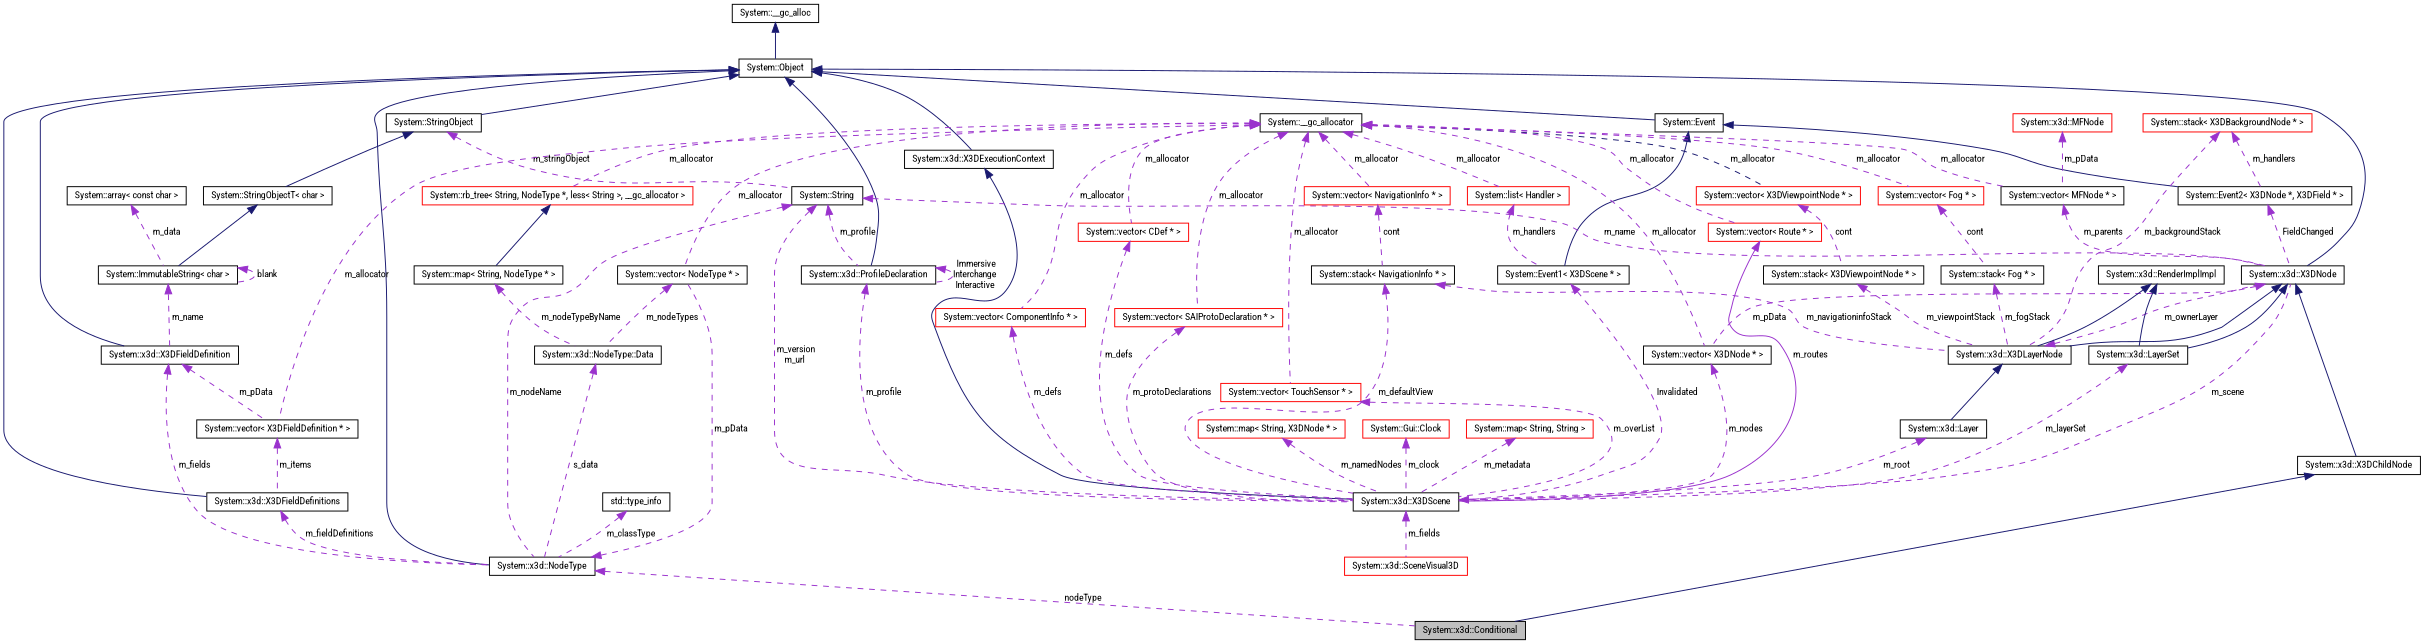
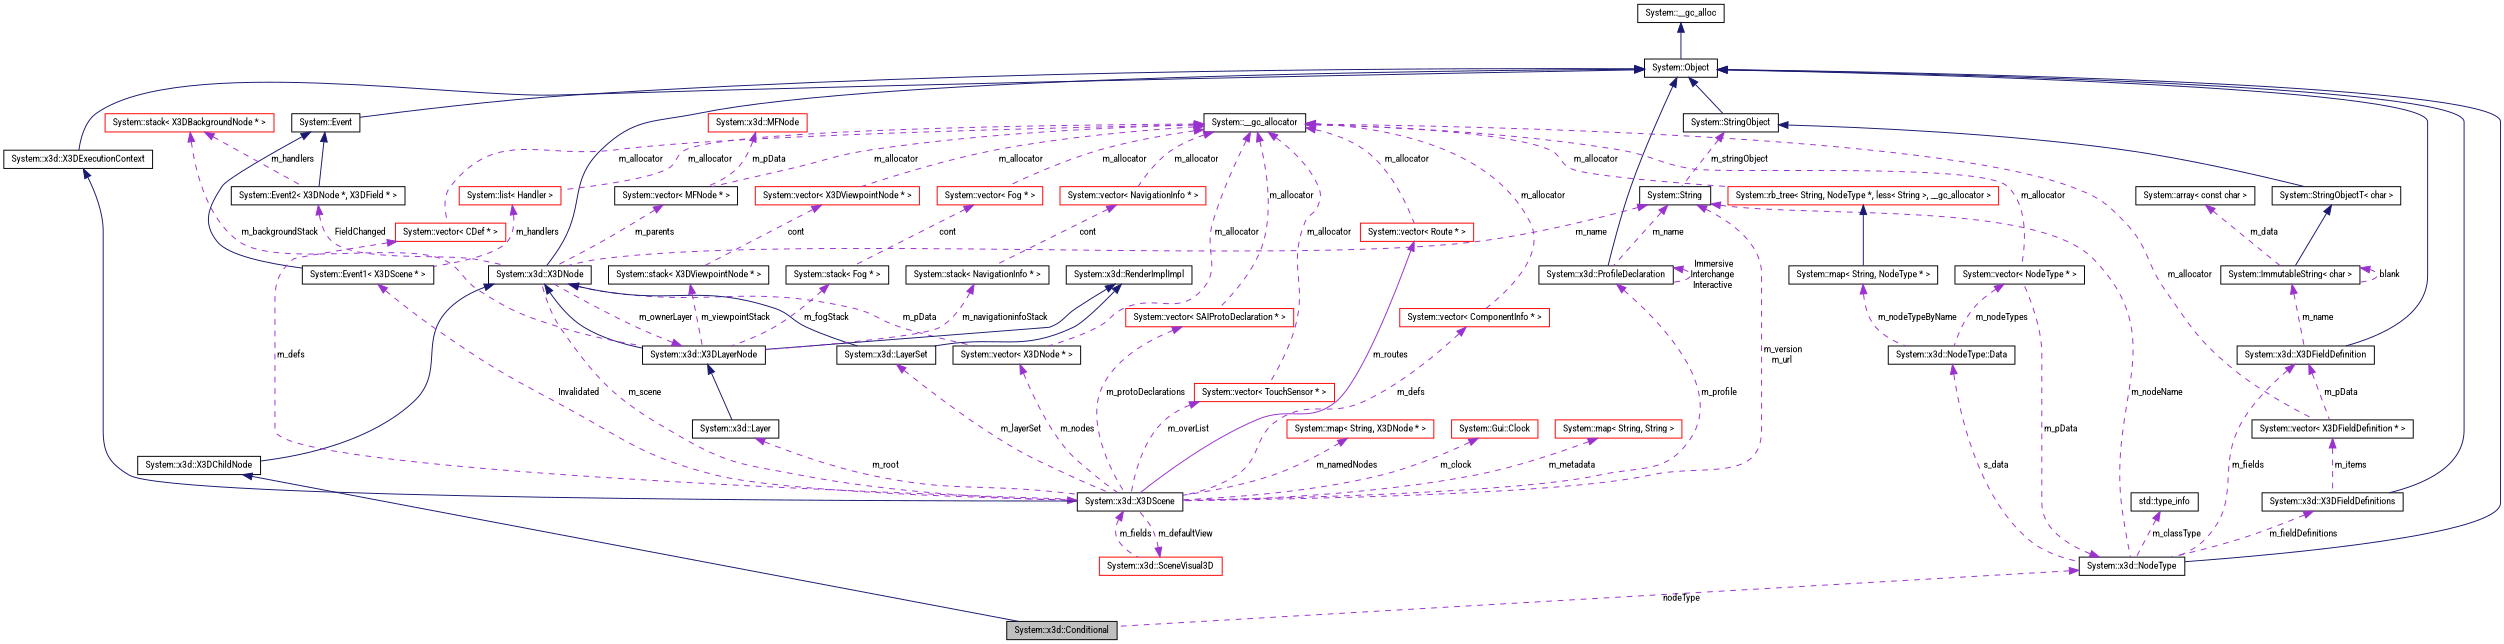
(1642, 143) -> (1025, 145)
(857, 232) -> (1667, 232)
(1235, 408) -> (1152, 528)
